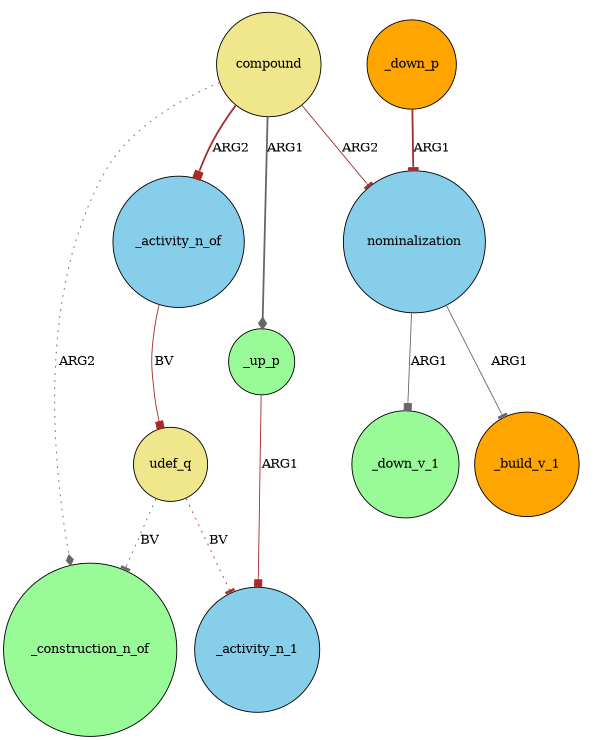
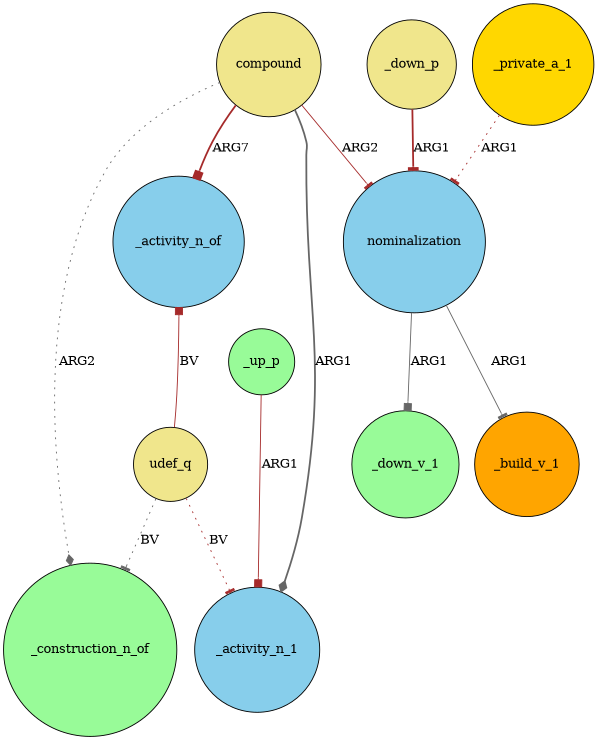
(412, 65) -> (412, 65)
none -> (533, 65)
(231, 148) -> (231, 148)
(265, 217) -> (314, 346)
(152, 362) -> (178, 372)
